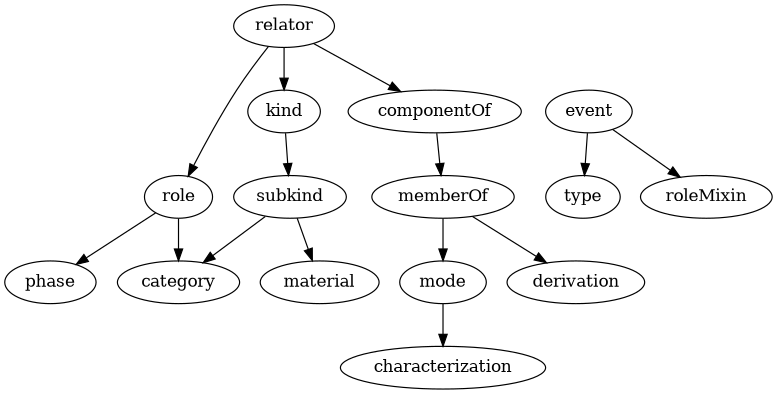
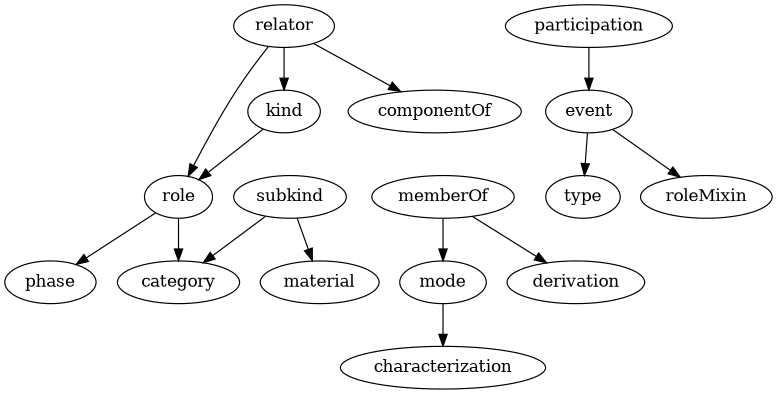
none -> (589, 26)
(287, 148) -> (236, 151)
(438, 148) -> none
